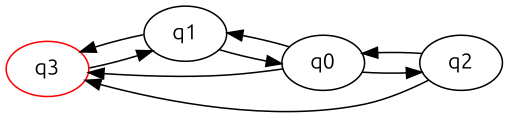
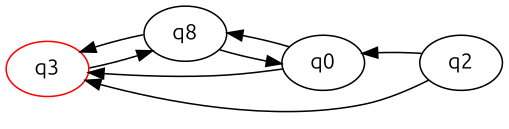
(185, 34) -> (185, 34)
(384, 73) -> none
